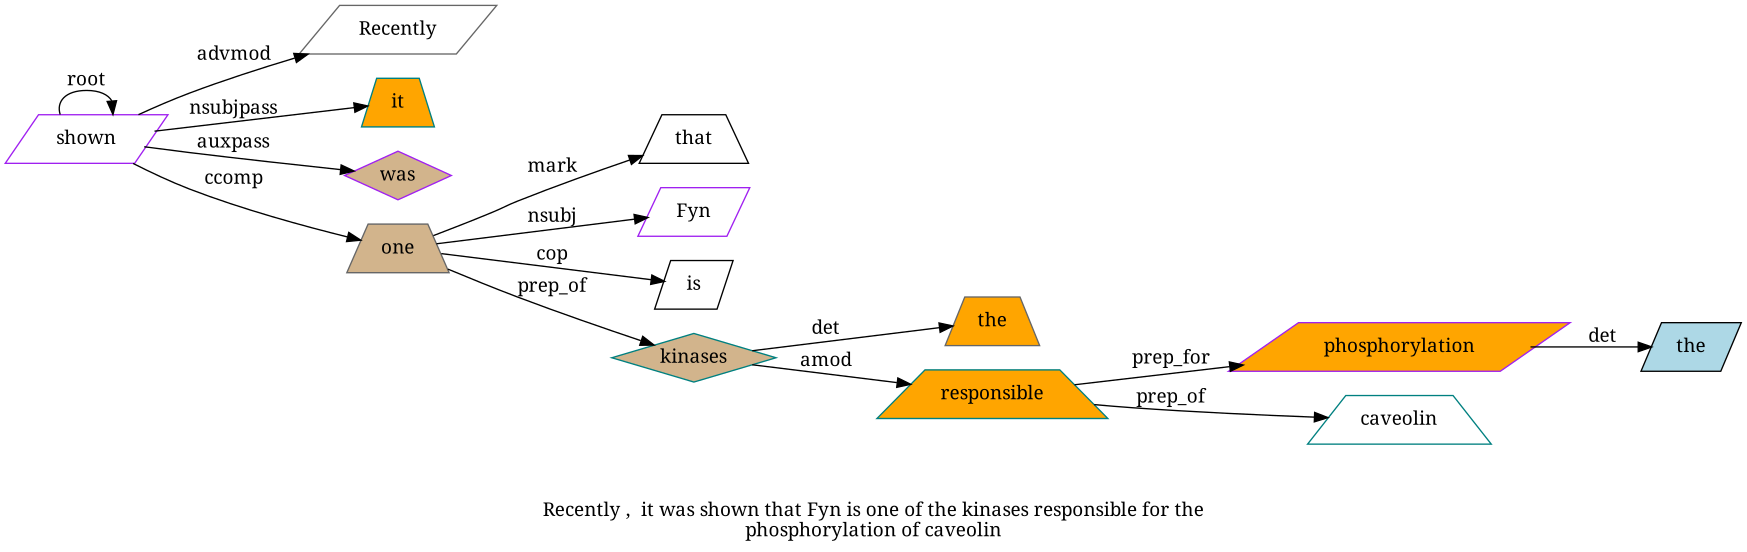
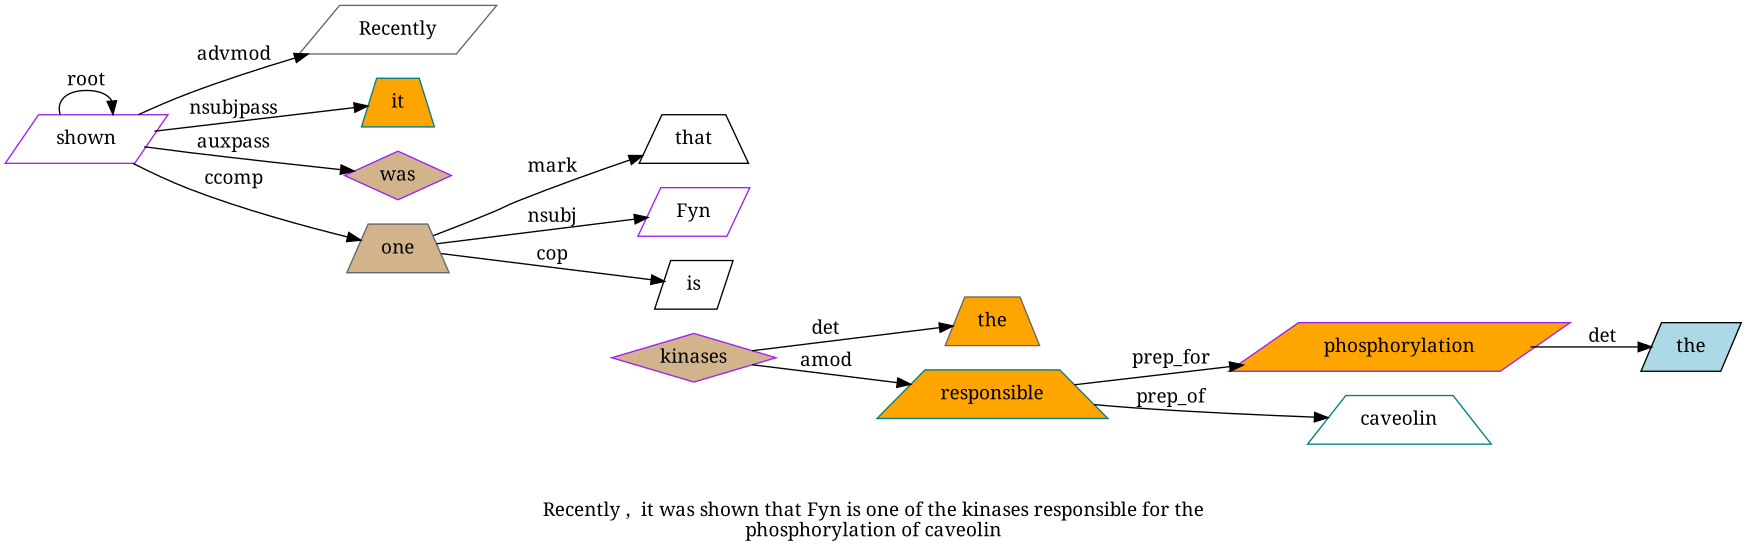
(544, 307) -> none
(694, 358) -> (694, 358)
